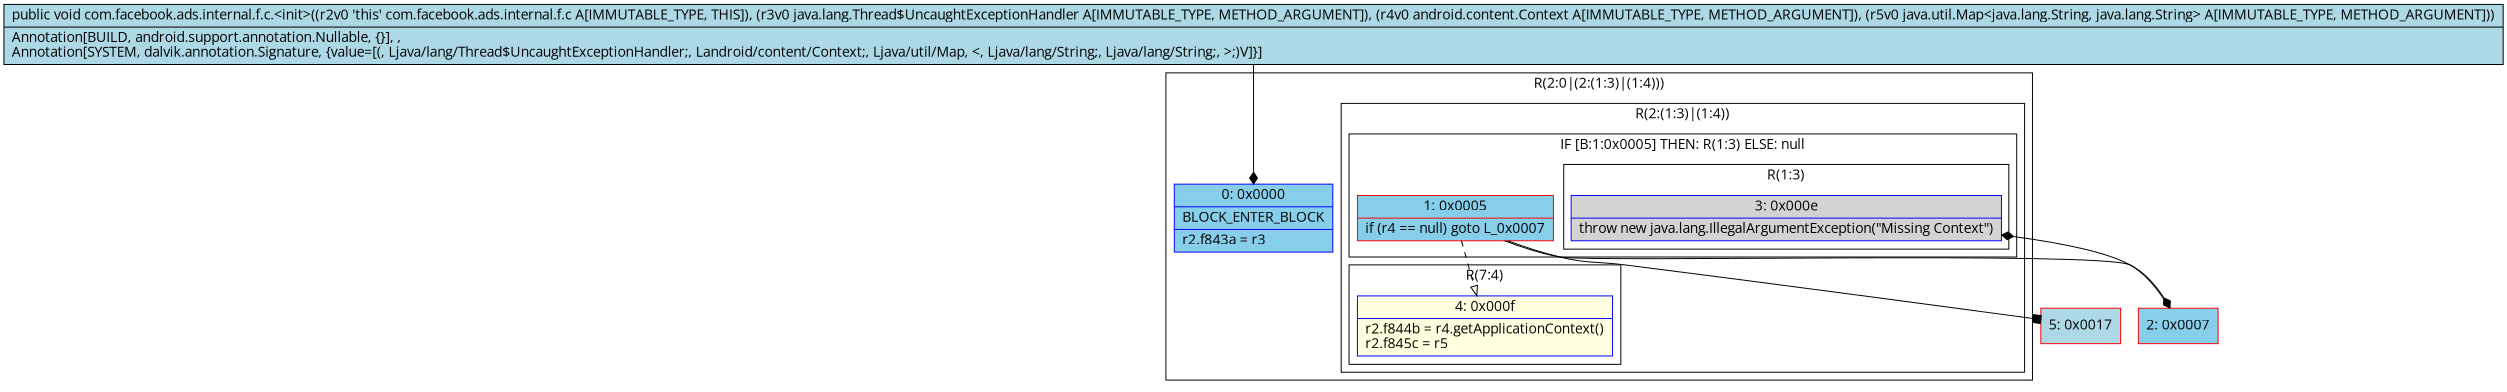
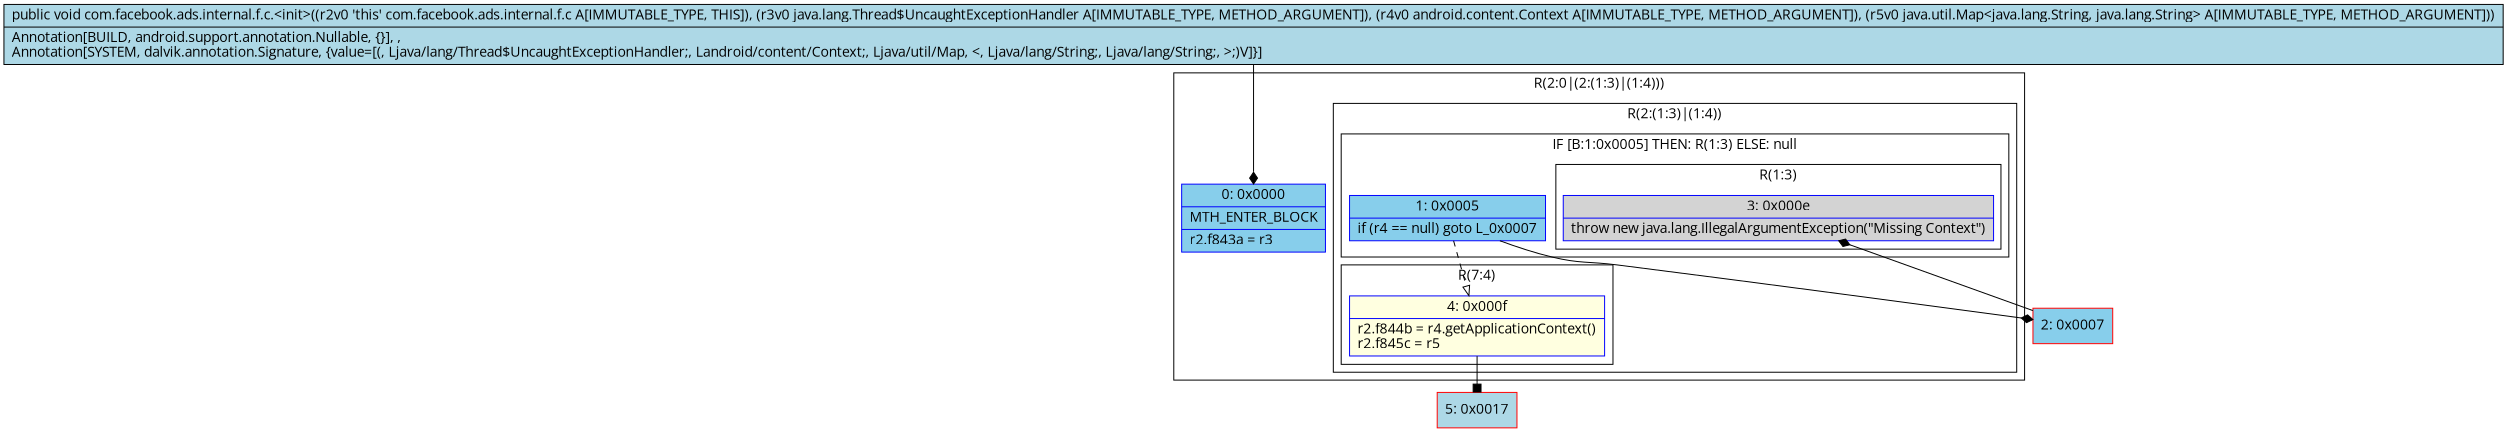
(1254, 218) -> (1254, 218)
(1455, 218) -> (1448, 218)
(1768, 283) -> (1477, 369)
